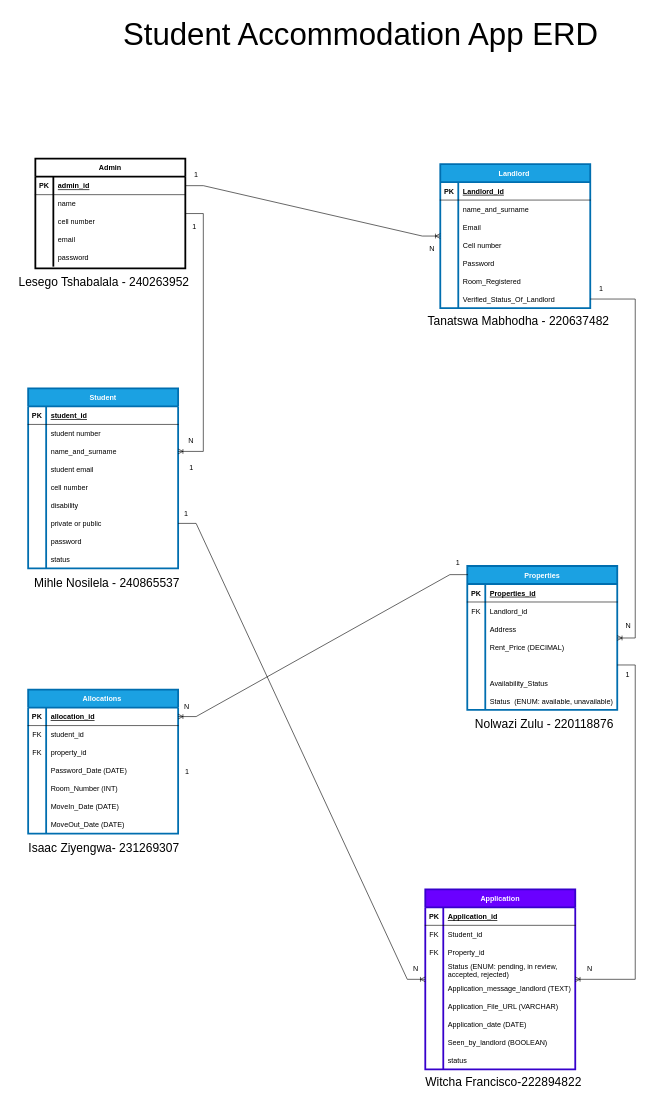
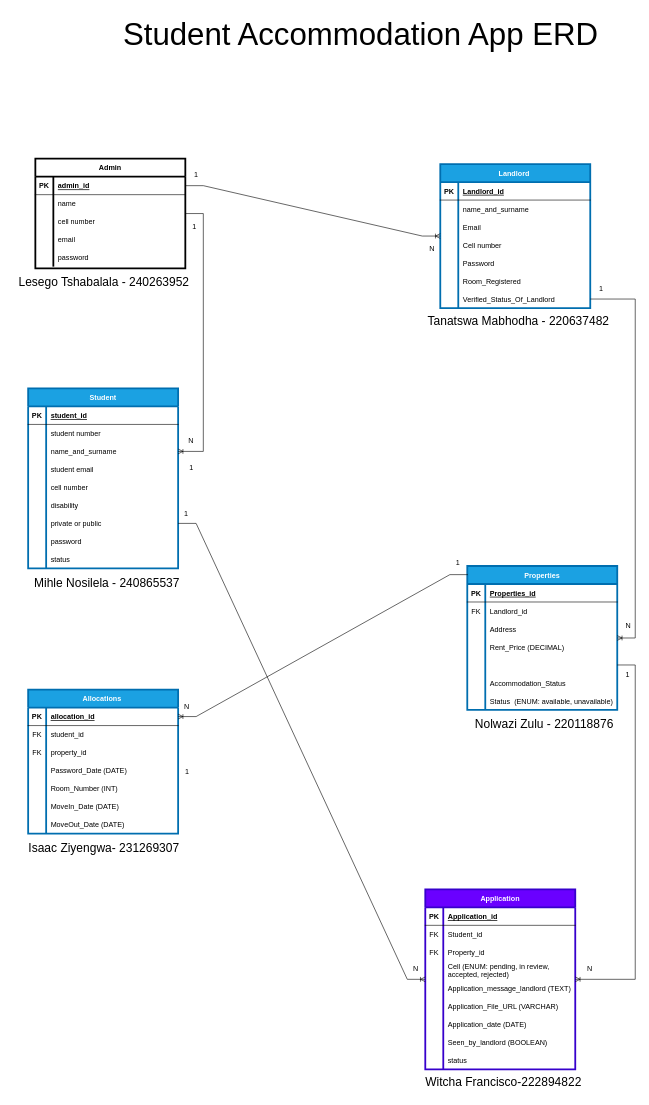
(523, 683) -> (529, 683)
(505, 967) -> (499, 967)
